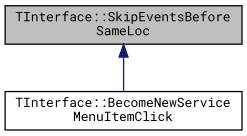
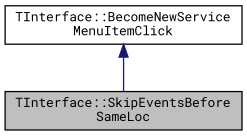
(124, 74) -> (124, 74)
